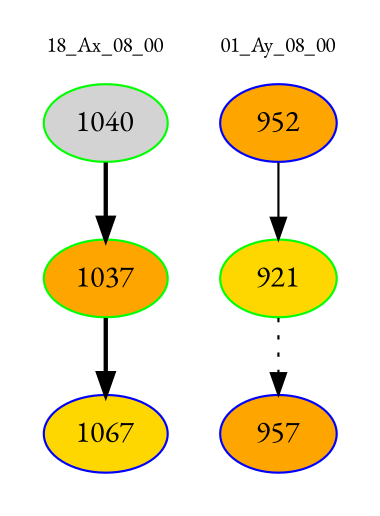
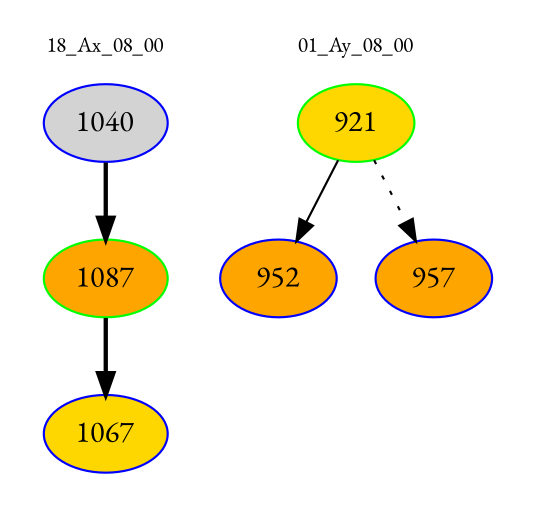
(106, 123) -> (106, 123)
(278, 190) -> (322, 191)
(106, 278) -> (106, 278)
